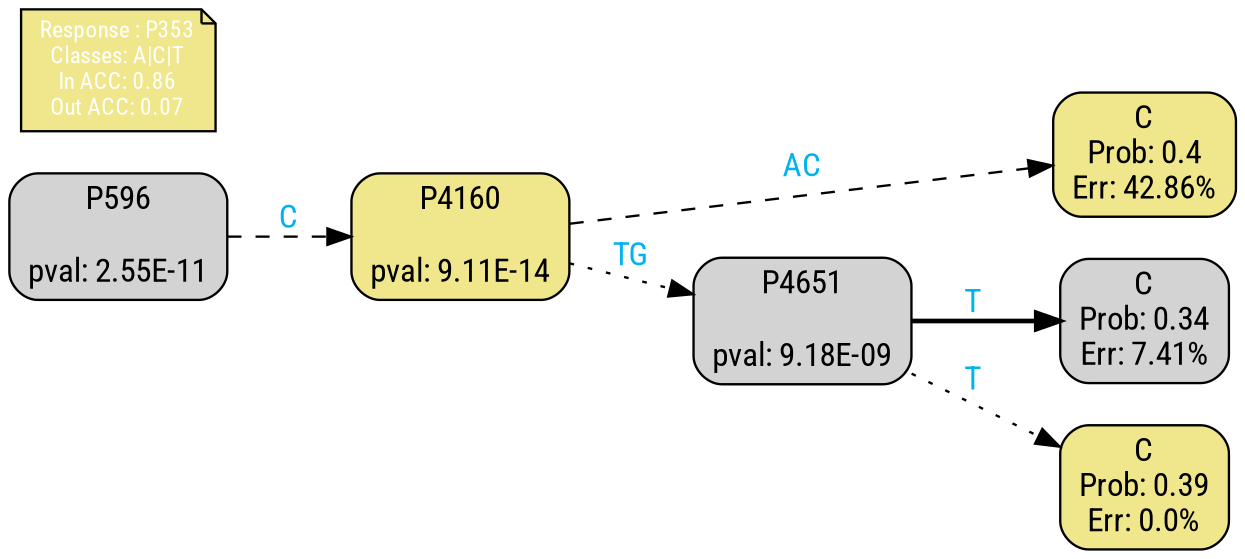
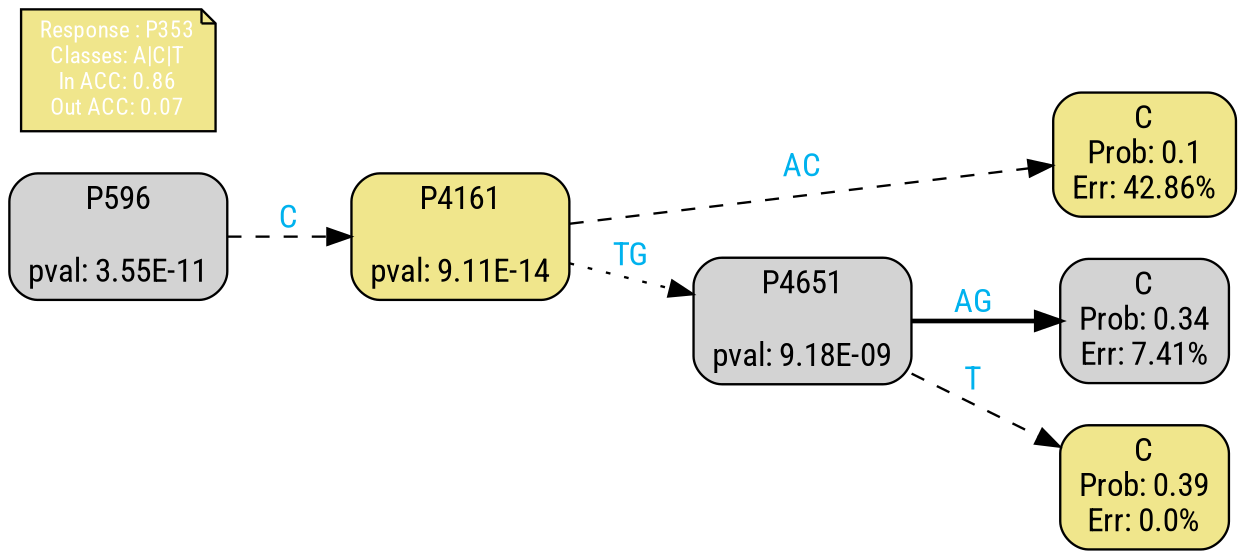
(1145, 155) -> (1145, 155)
(118, 237) -> (118, 237)
(460, 237) -> (460, 237)
(974, 303) -> (974, 303)
(975, 405) -> (975, 405)
